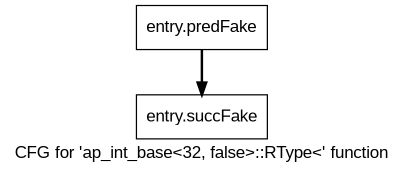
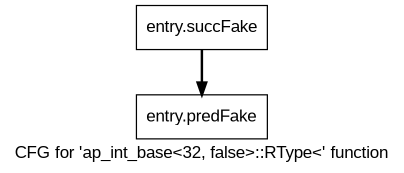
(202, 66) -> (202, 66)
